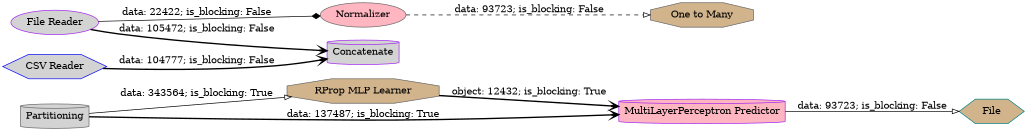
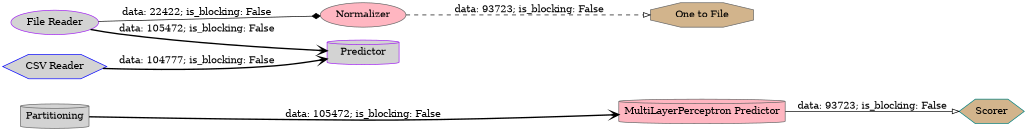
(702, 15) -> (702, 15)
(363, 52) -> (363, 52)
(363, 91) -> none
(702, 111) -> (702, 111)
(992, 111) -> (992, 111)
(363, 114) -> (363, 114)
